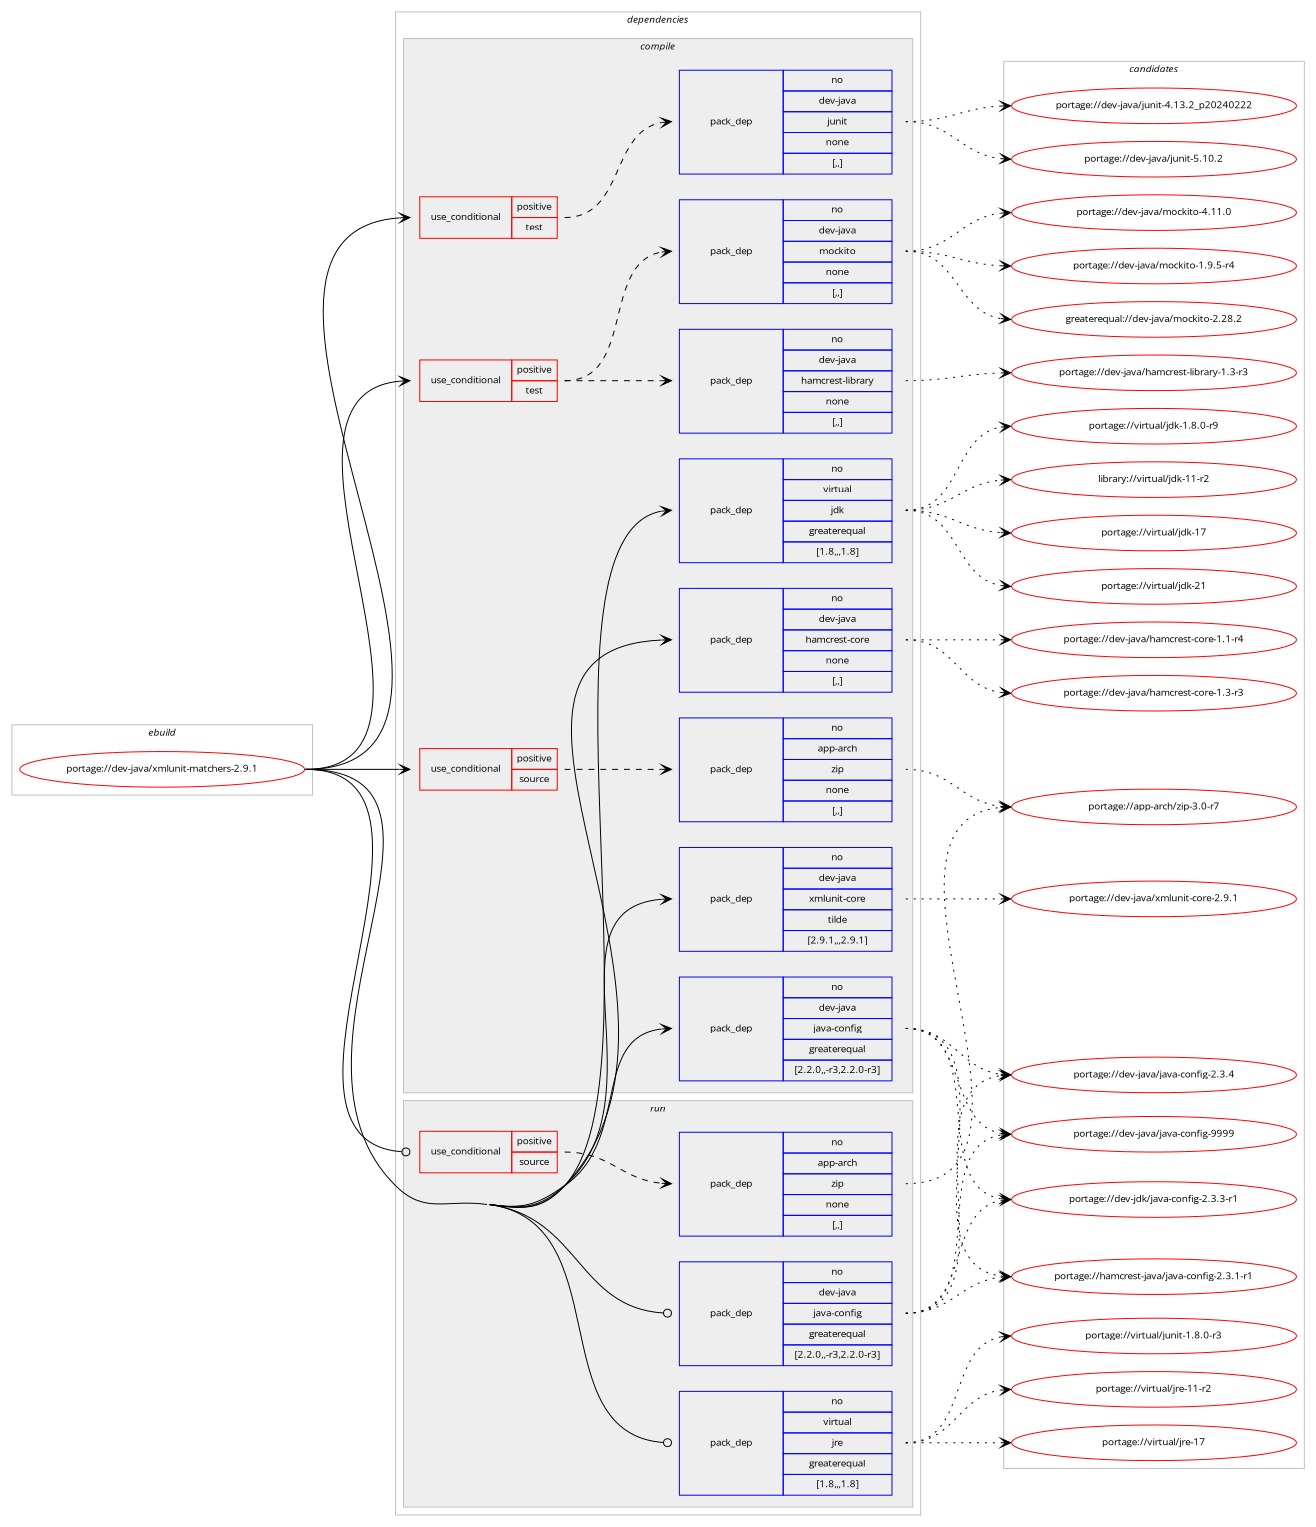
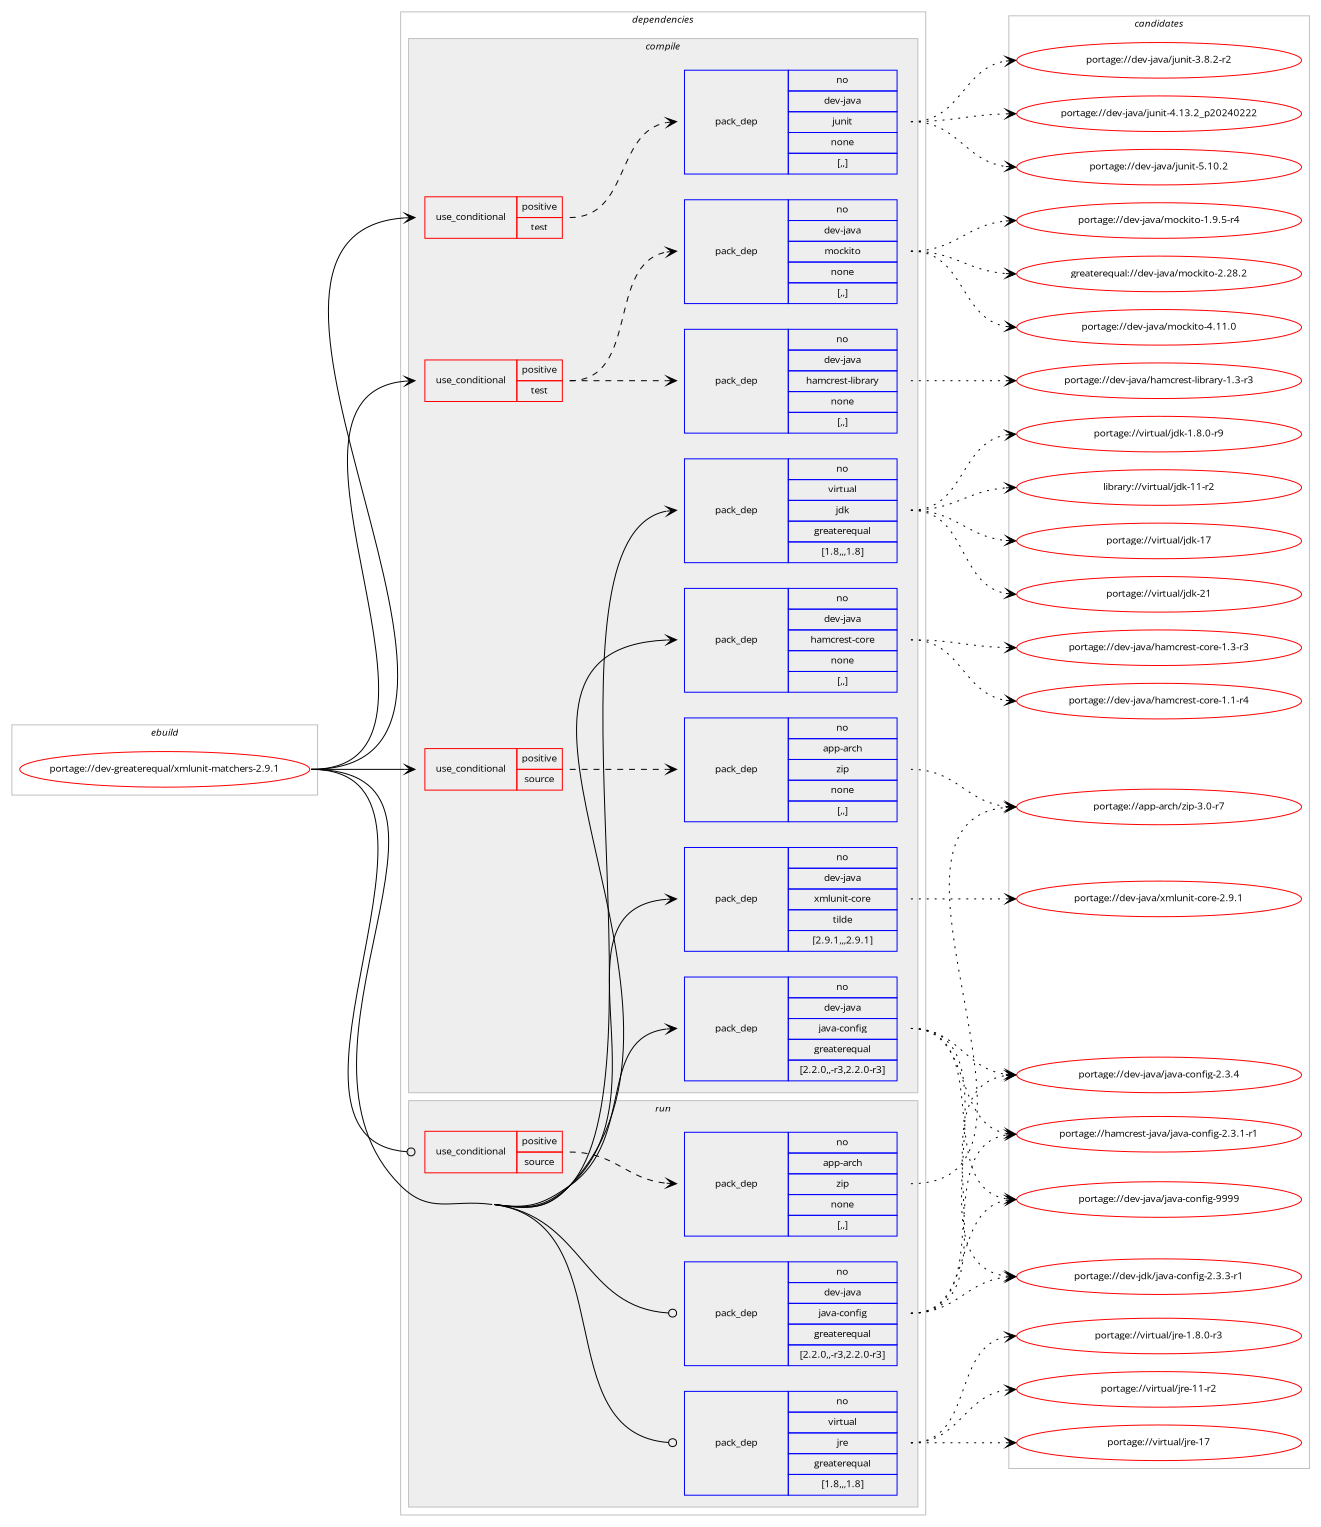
none -> (1159, 60)
(162, 769) -> (165, 769)
(1154, 1336) -> (1159, 1336)
